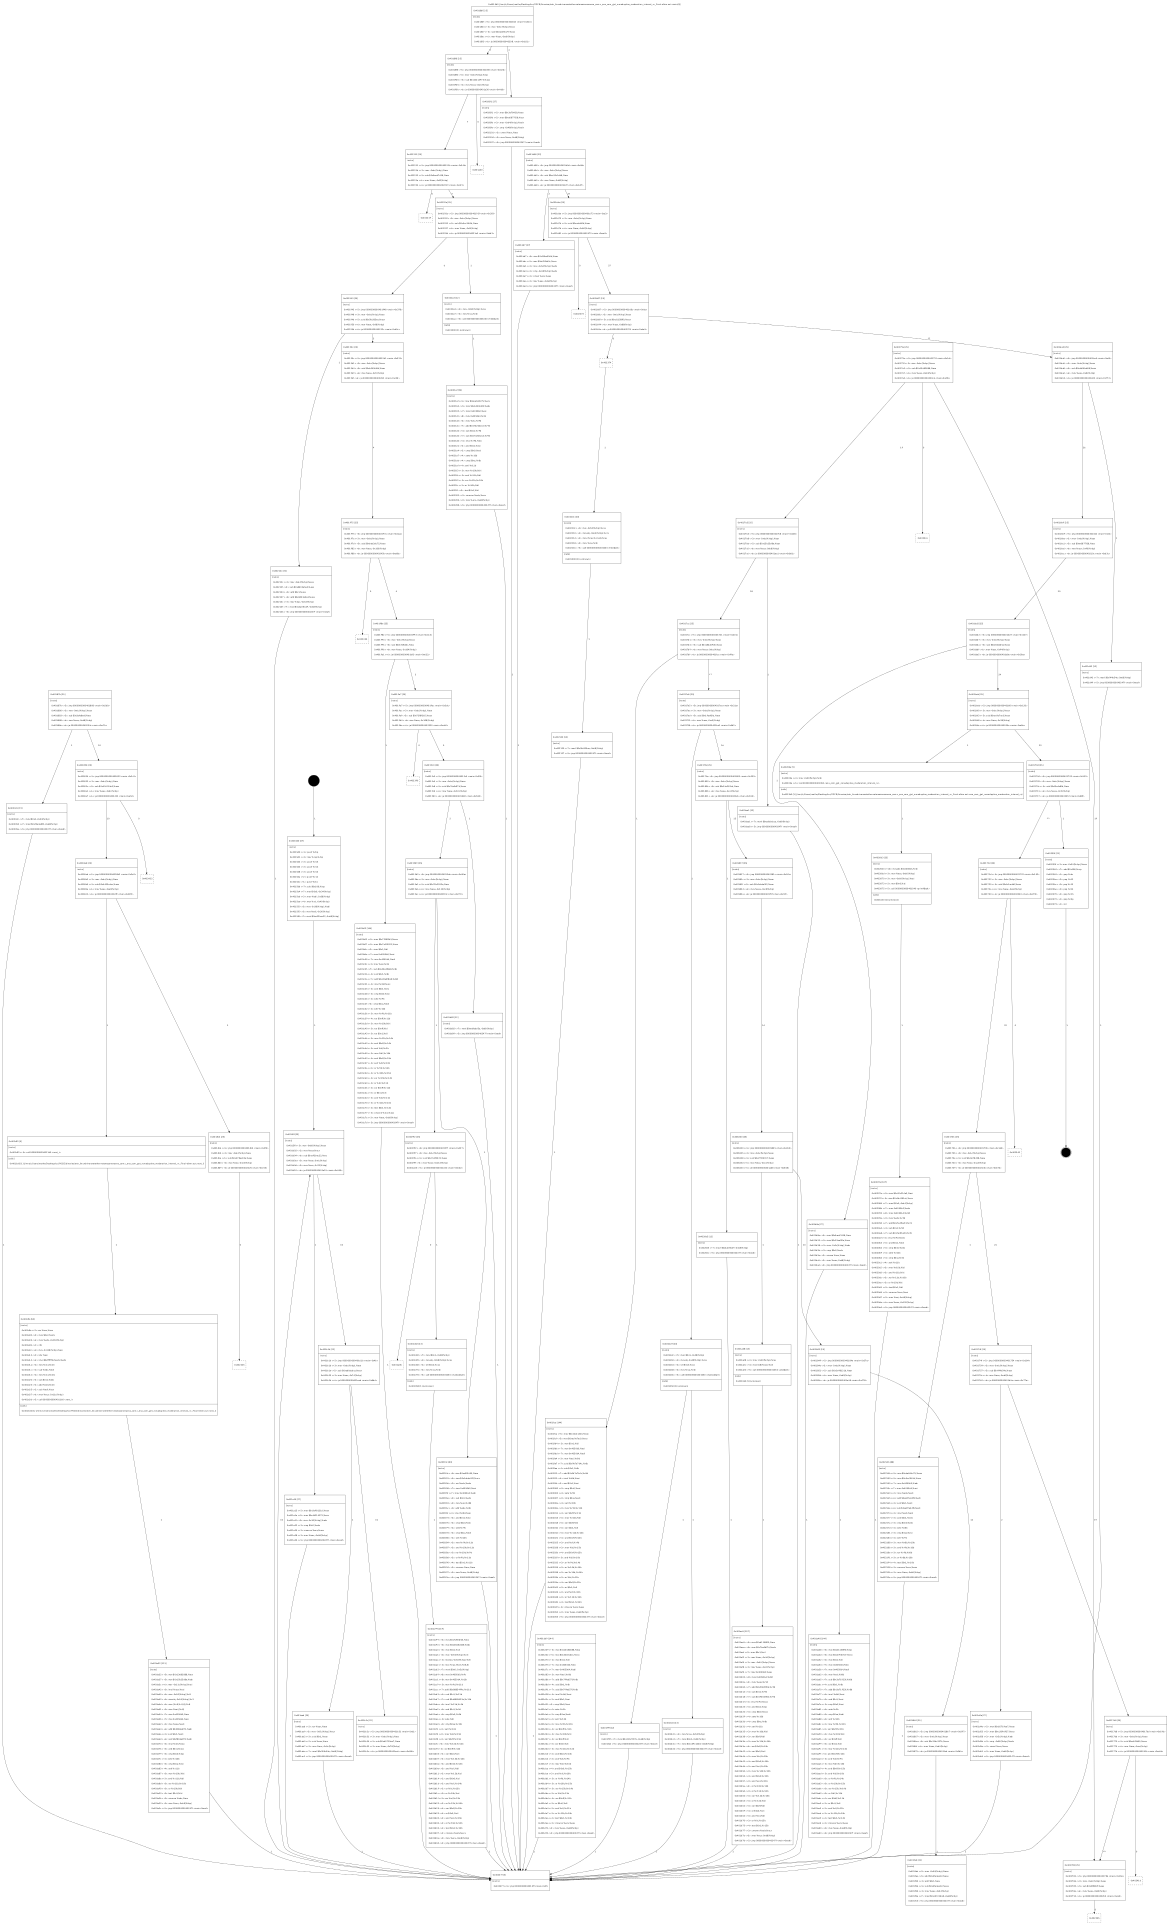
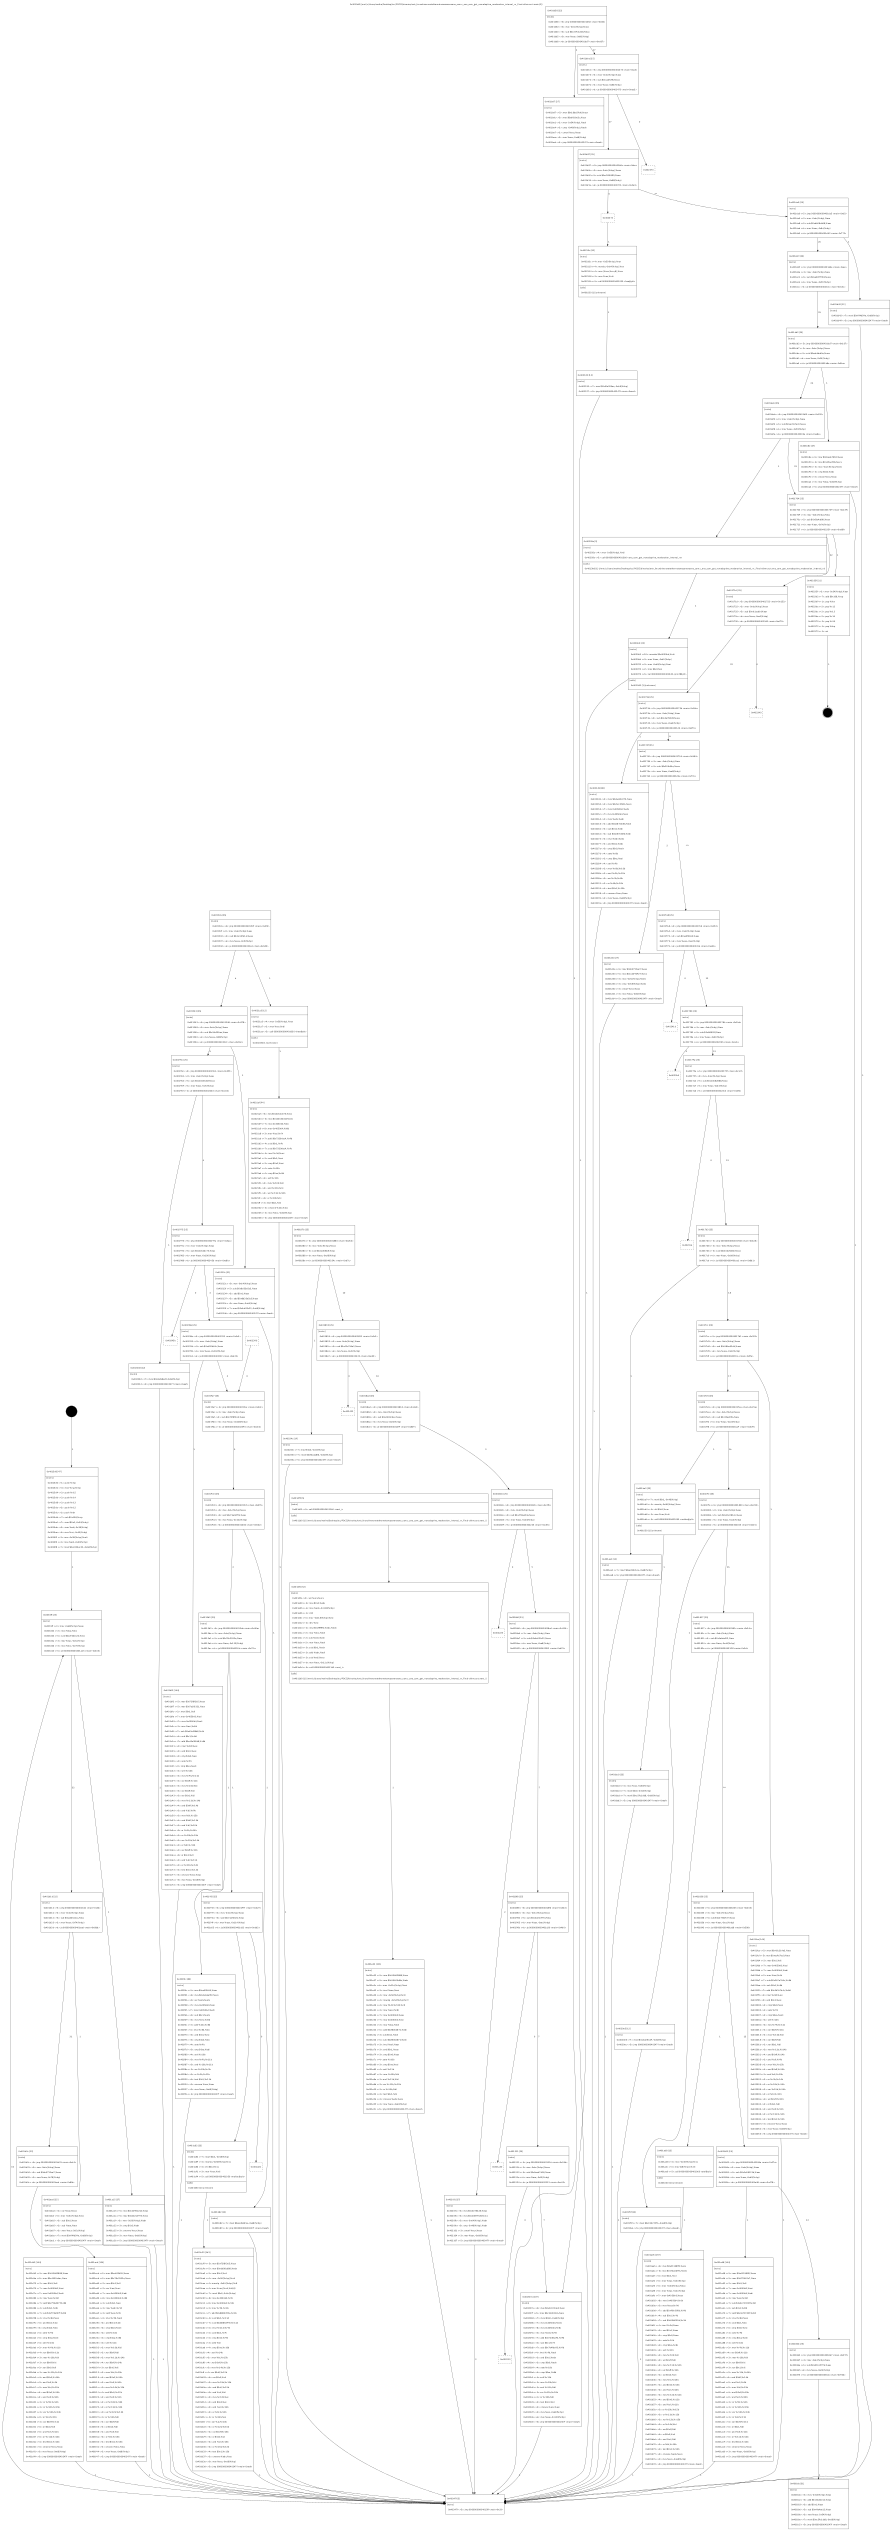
(451, 193) -> (543, 2239)
(416, 752) -> (245, 1368)
(1094, 1104) -> (713, 1050)
none -> (159, 1376)
(659, 1556) -> (688, 1941)
none -> (530, 1570)
none -> (117, 2359)
none -> (620, 2495)
